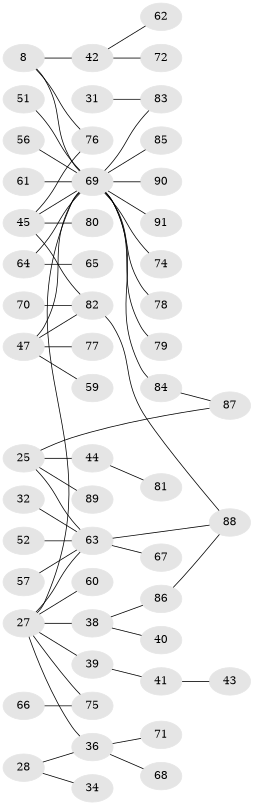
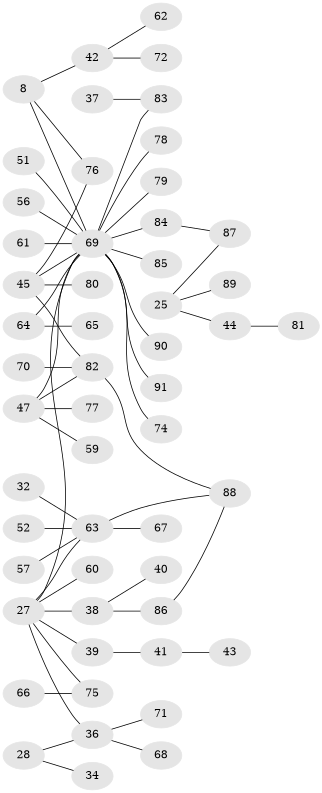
(92, 99) -> (92, 99)
(58, 500) -> none
